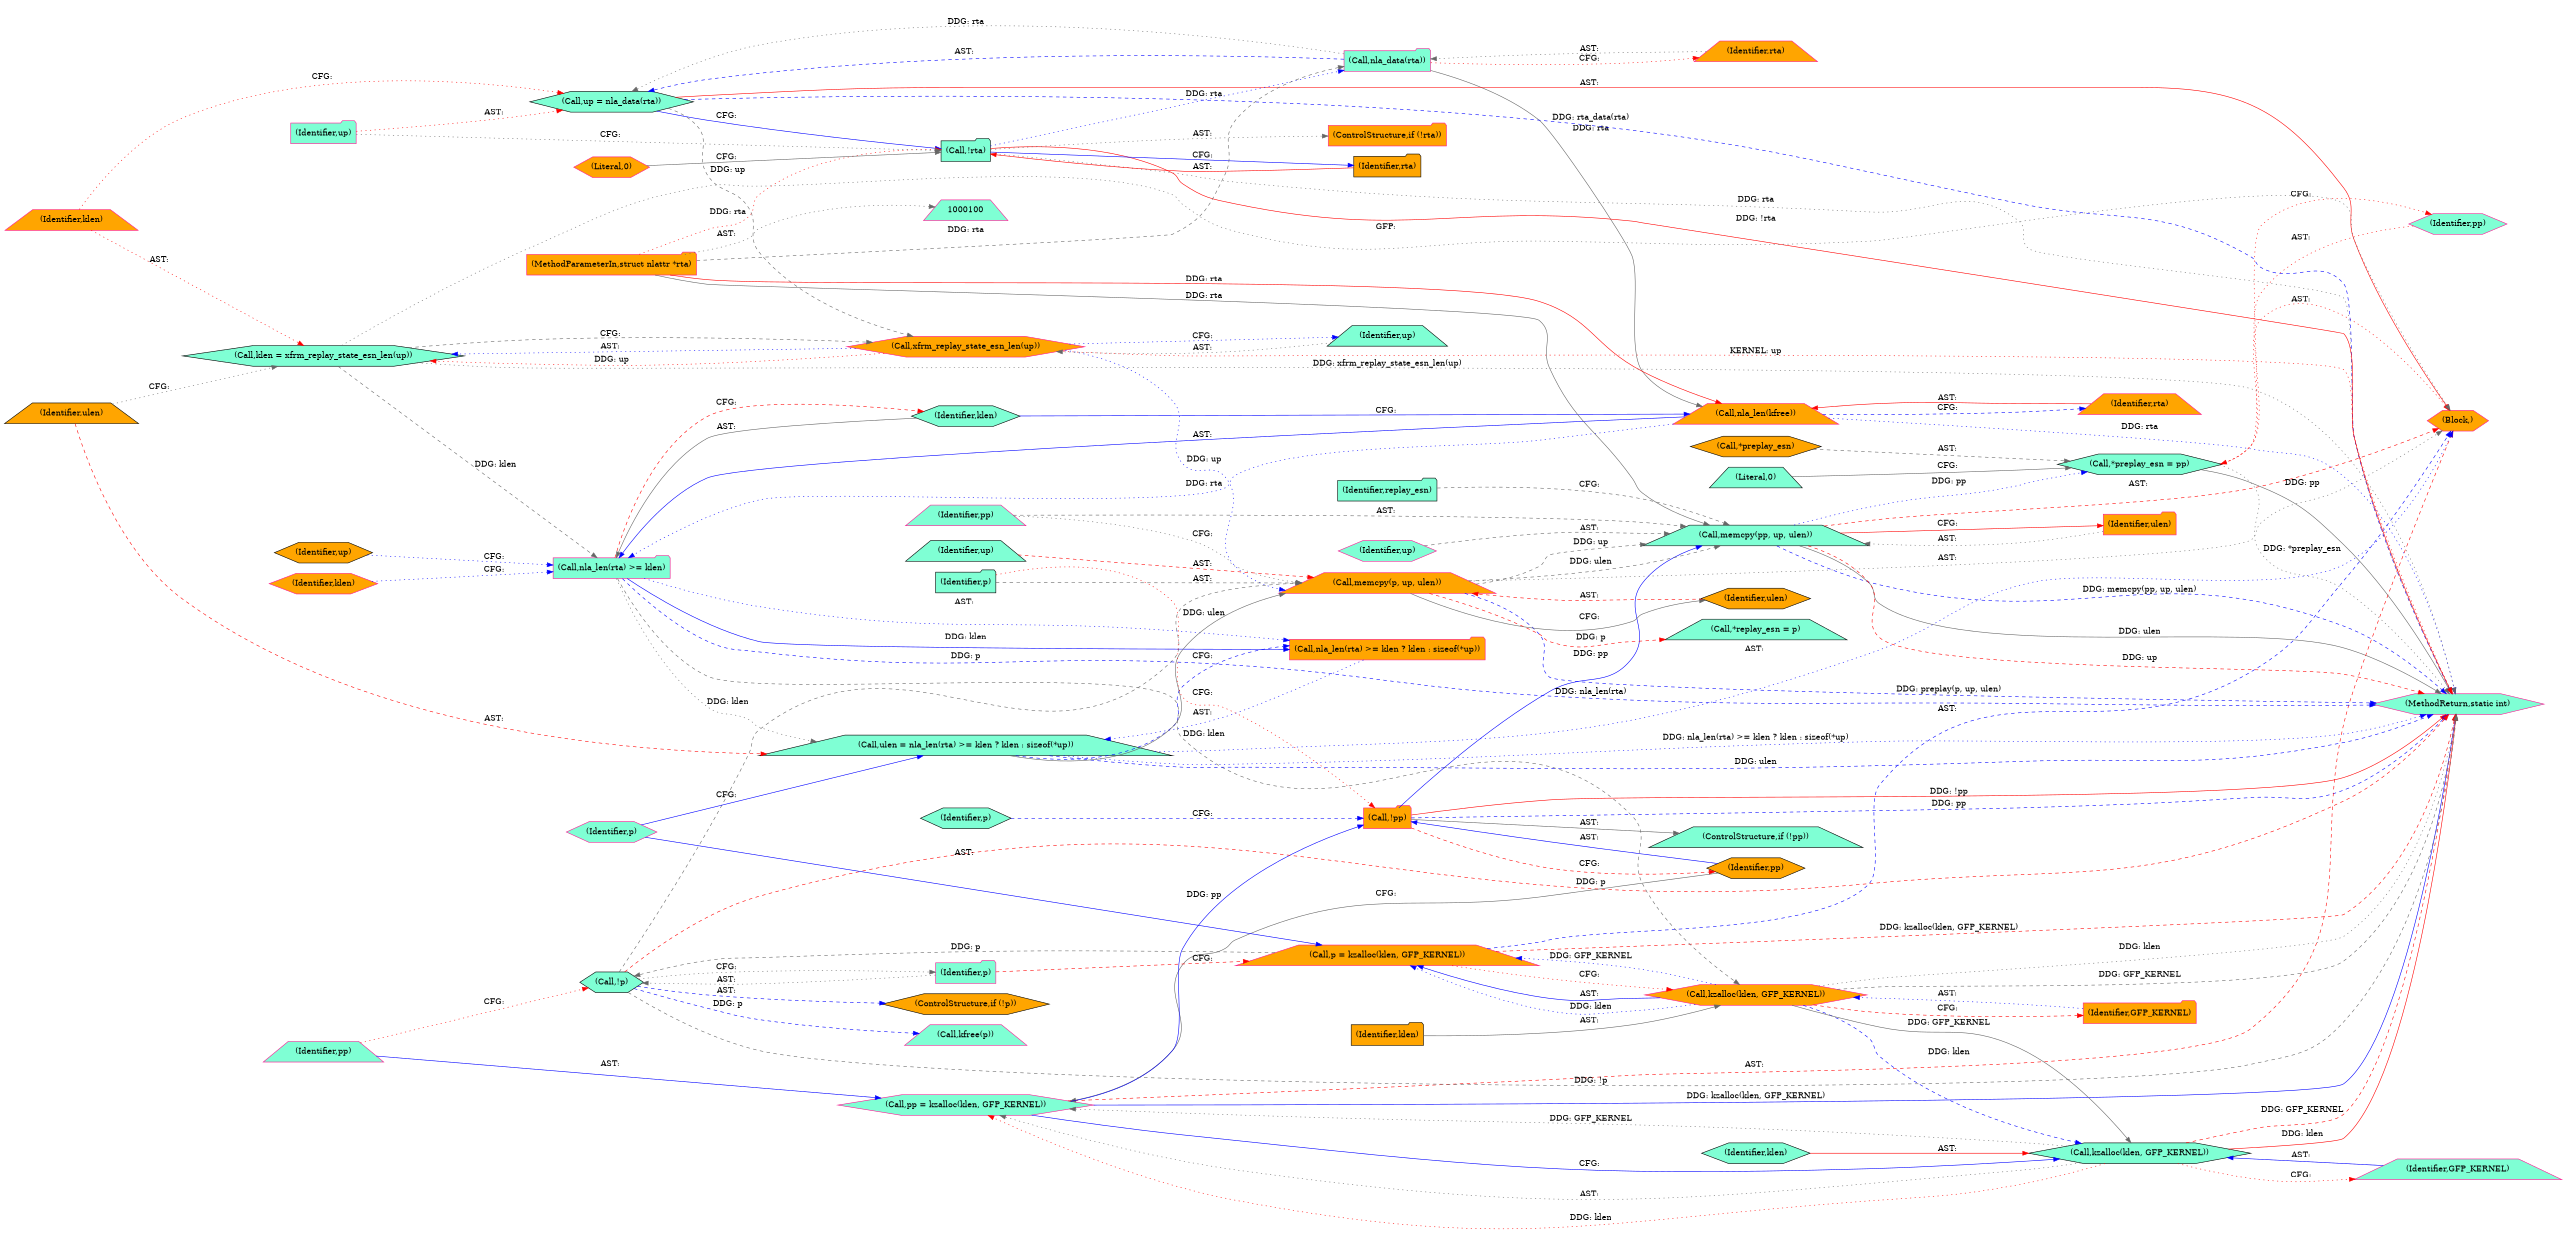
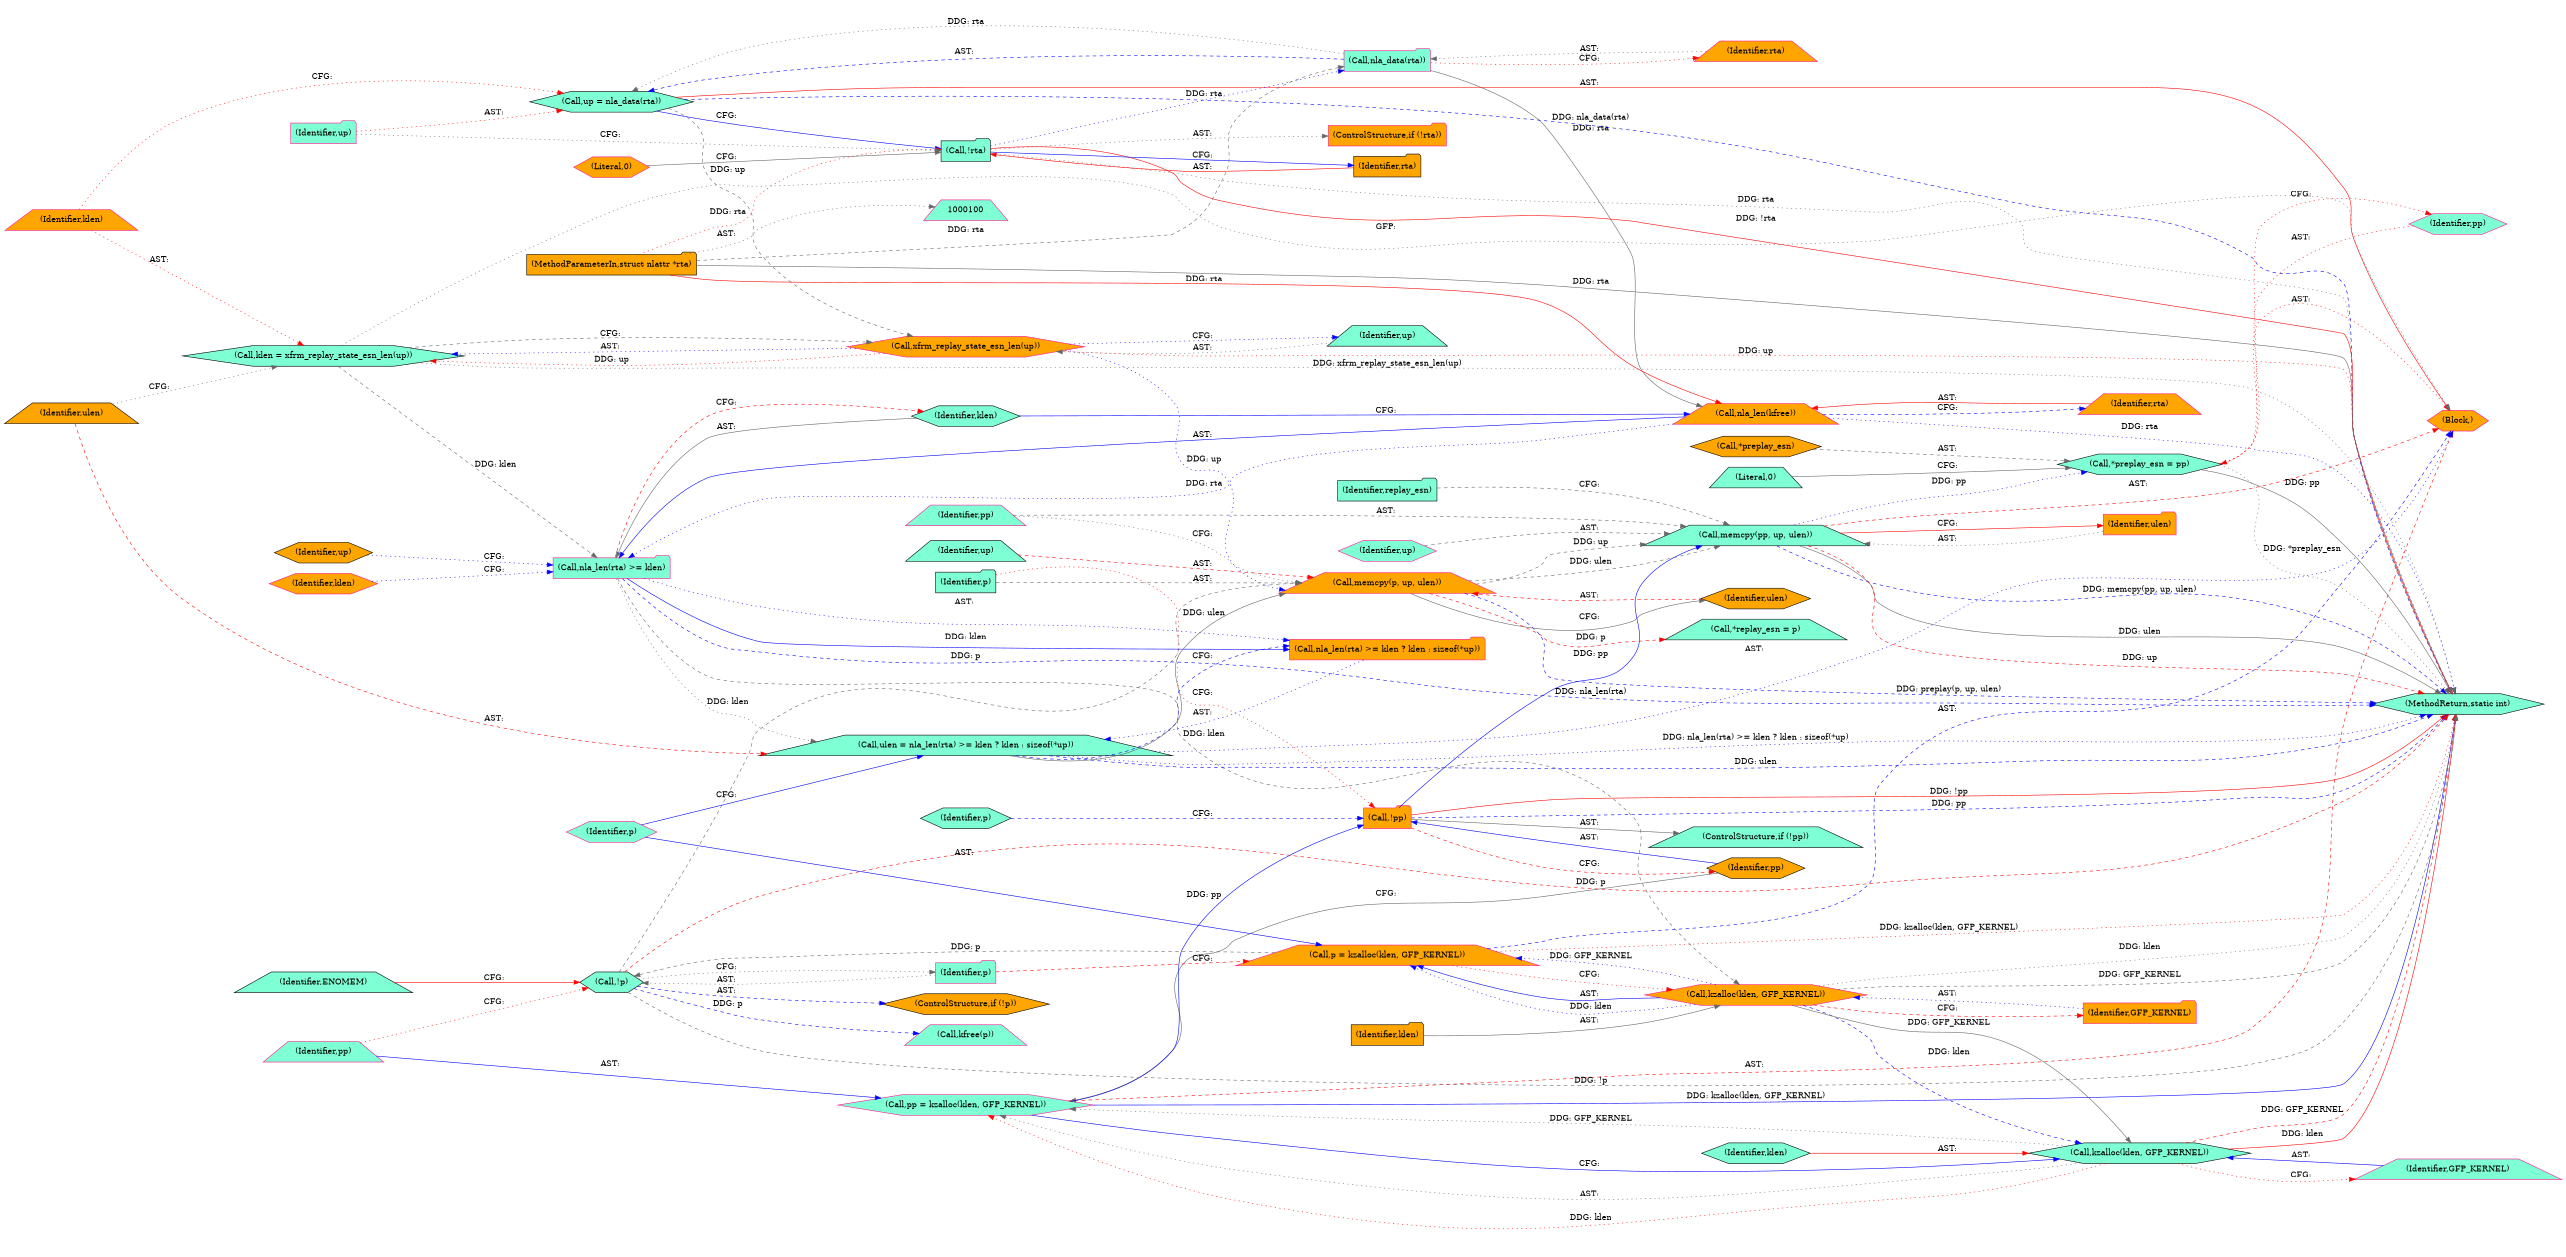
(1591, 118) -> (1591, 118)
(612, 265) -> (612, 265)
(1235, 302) -> (1696, 297)
(1756, 351) -> (1756, 351)
(1970, 564) -> none
(2458, 704) -> (2458, 704)
(2034, 931) -> (2034, 931)
none -> (323, 982)
